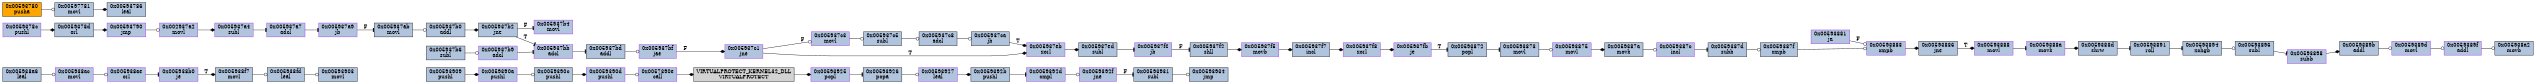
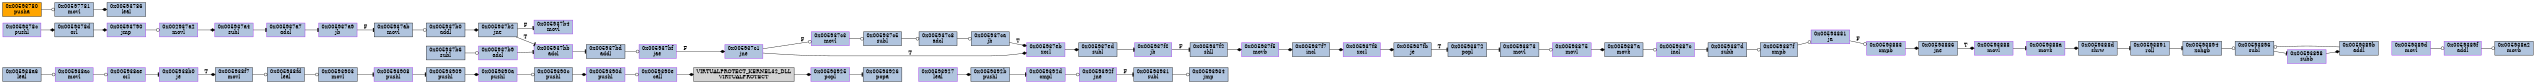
(2384, 48) -> (2308, 46)
(1831, 49) -> (1803, 44)
(1413, 50) -> (1413, 50)
none -> (393, 75)
(658, 75) -> (658, 75)
(909, 75) -> none
